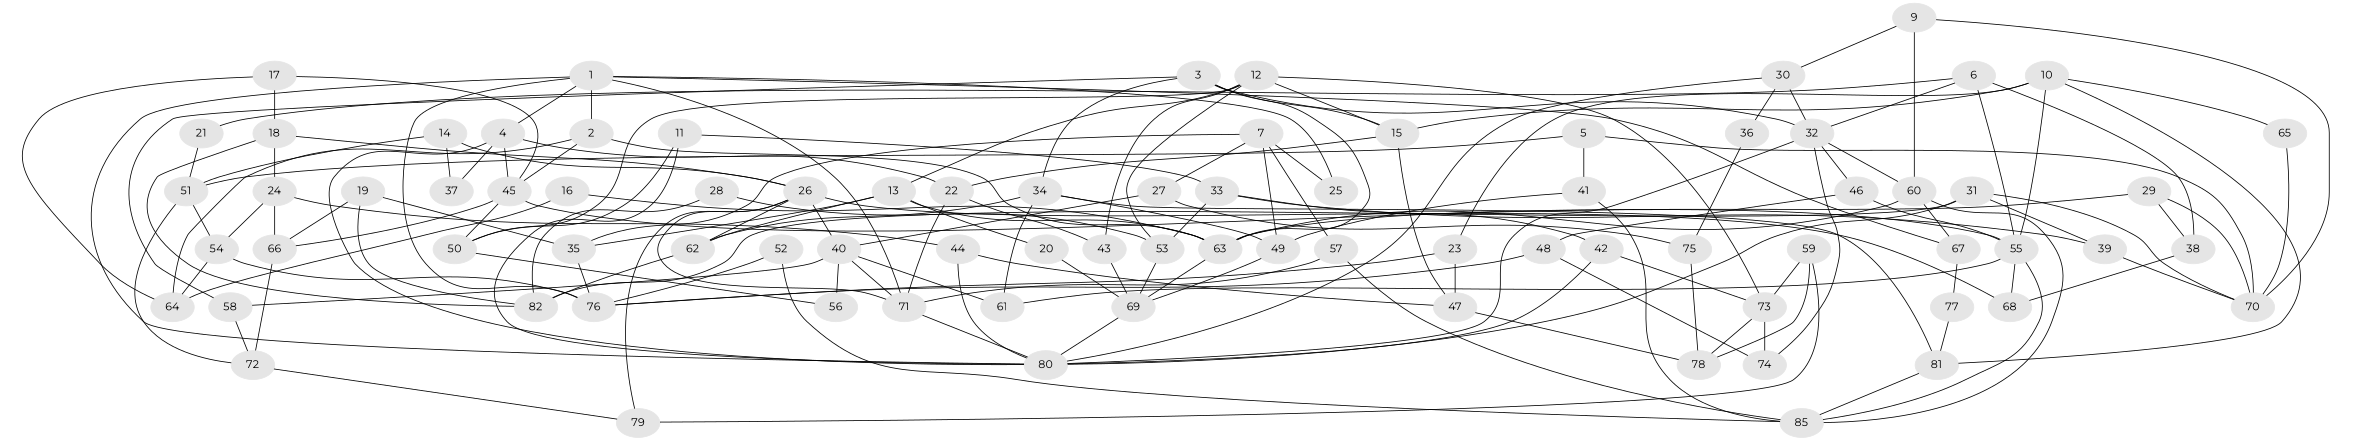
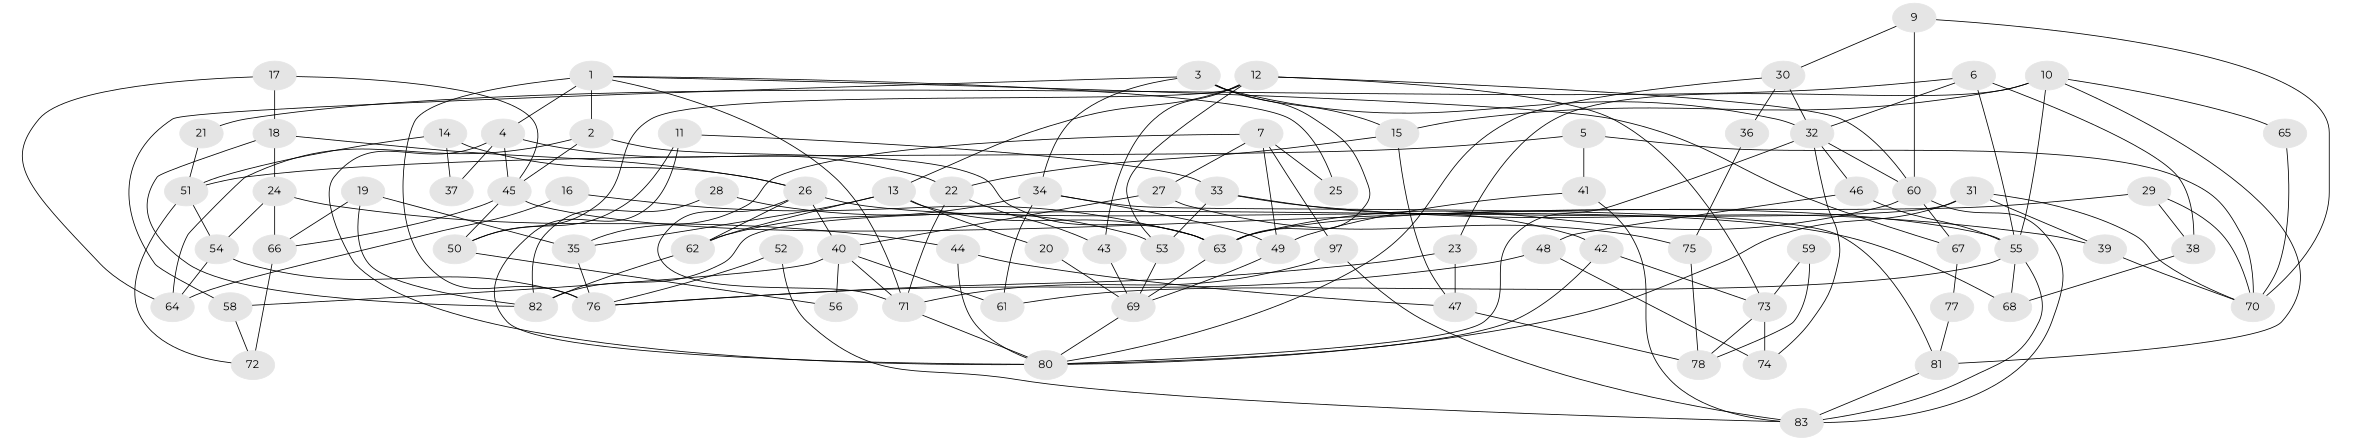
(1327, 104) -> (1556, 89)
(1336, 249) -> (1336, 249)
(250, 338) -> none
(638, 423) -> none
(1802, 423) -> (1802, 423)
